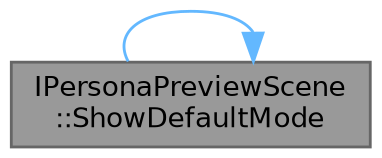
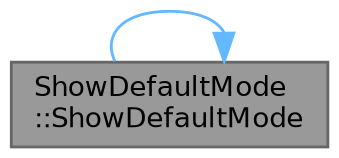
(191, 105) -> (170, 105)
